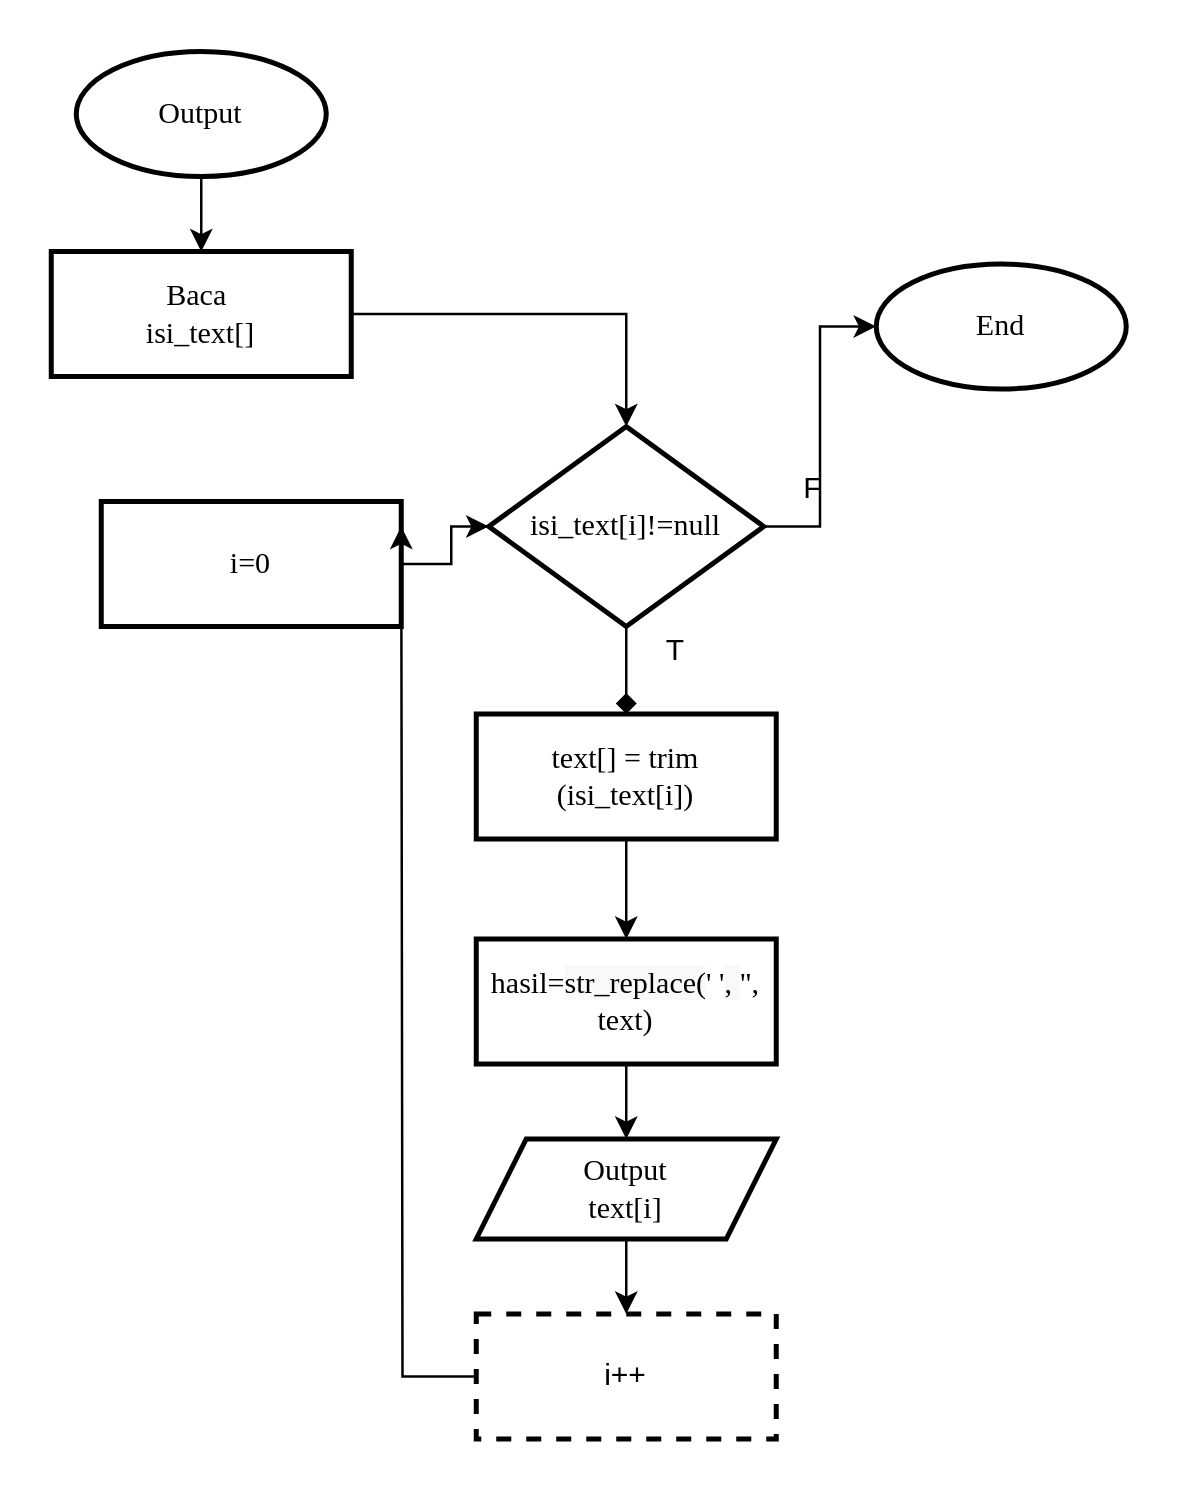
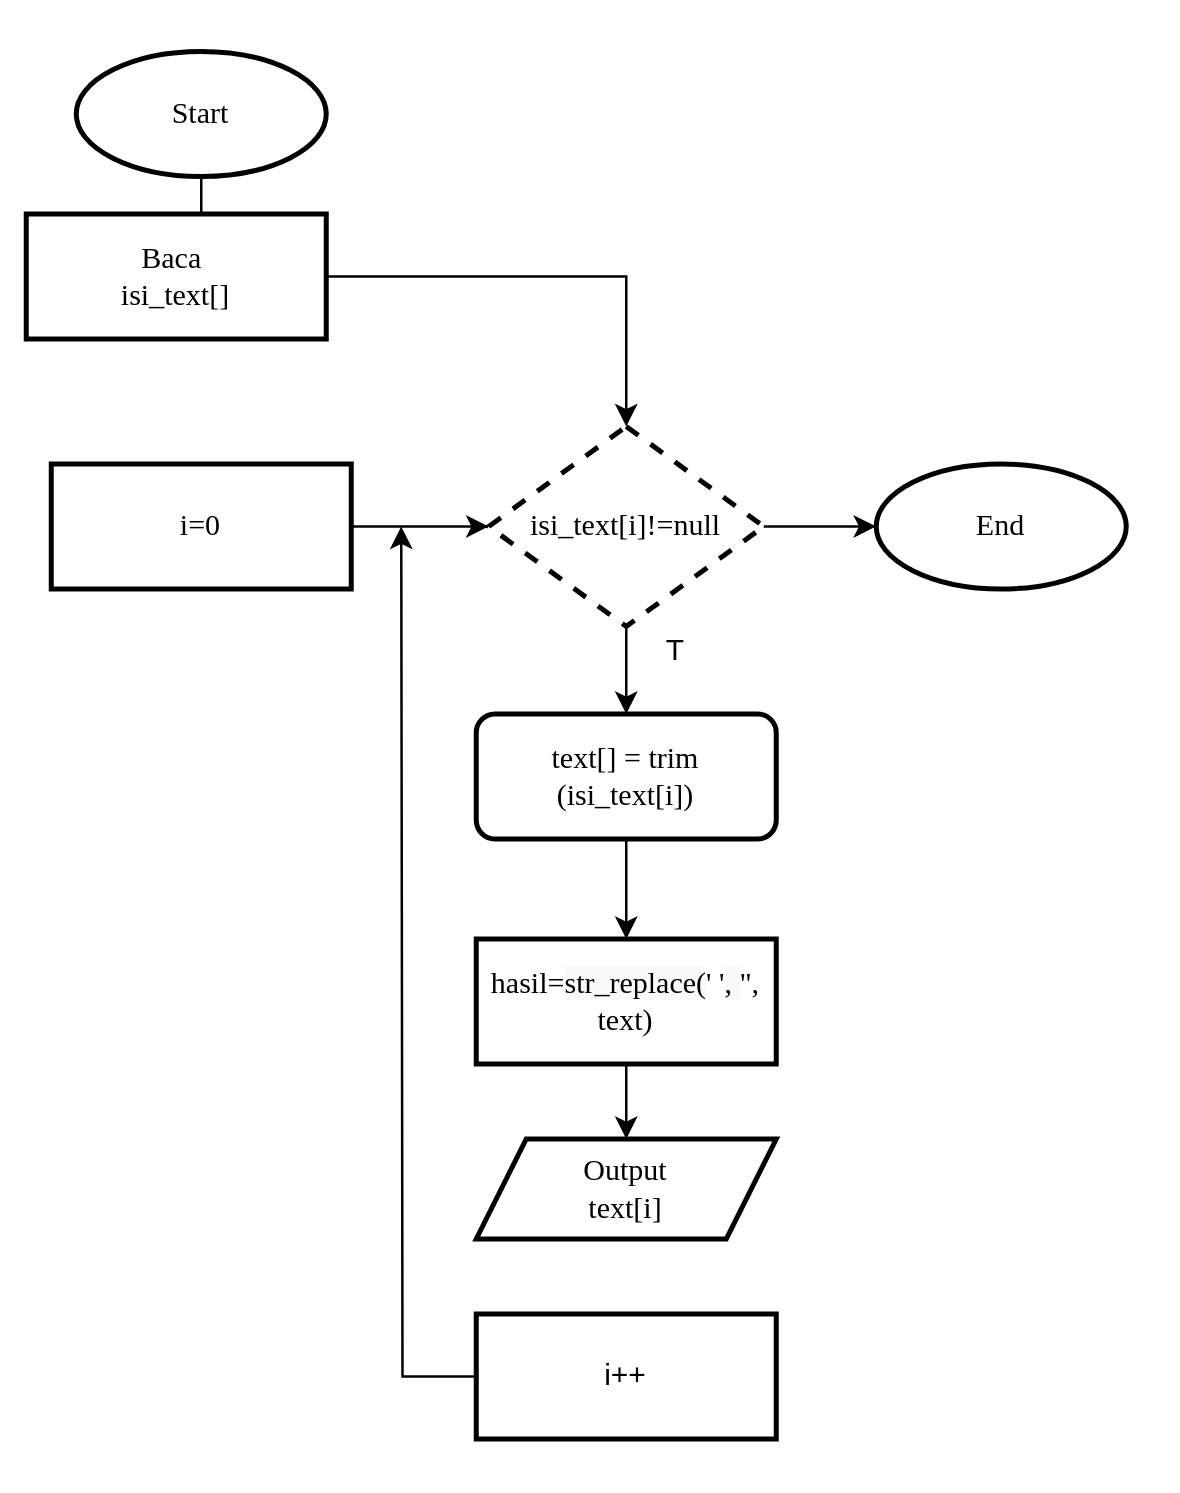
(201, 114) -> (201, 114)
(201, 314) -> (176, 276)
(1001, 326) -> (1001, 526)
(814, 489) -> none
(626, 526) -> (626, 526)
(251, 564) -> (201, 526)
(626, 693) -> (626, 695)
(626, 776) -> (626, 776)
(626, 1284) -> none
(626, 1376) -> (626, 1376)
